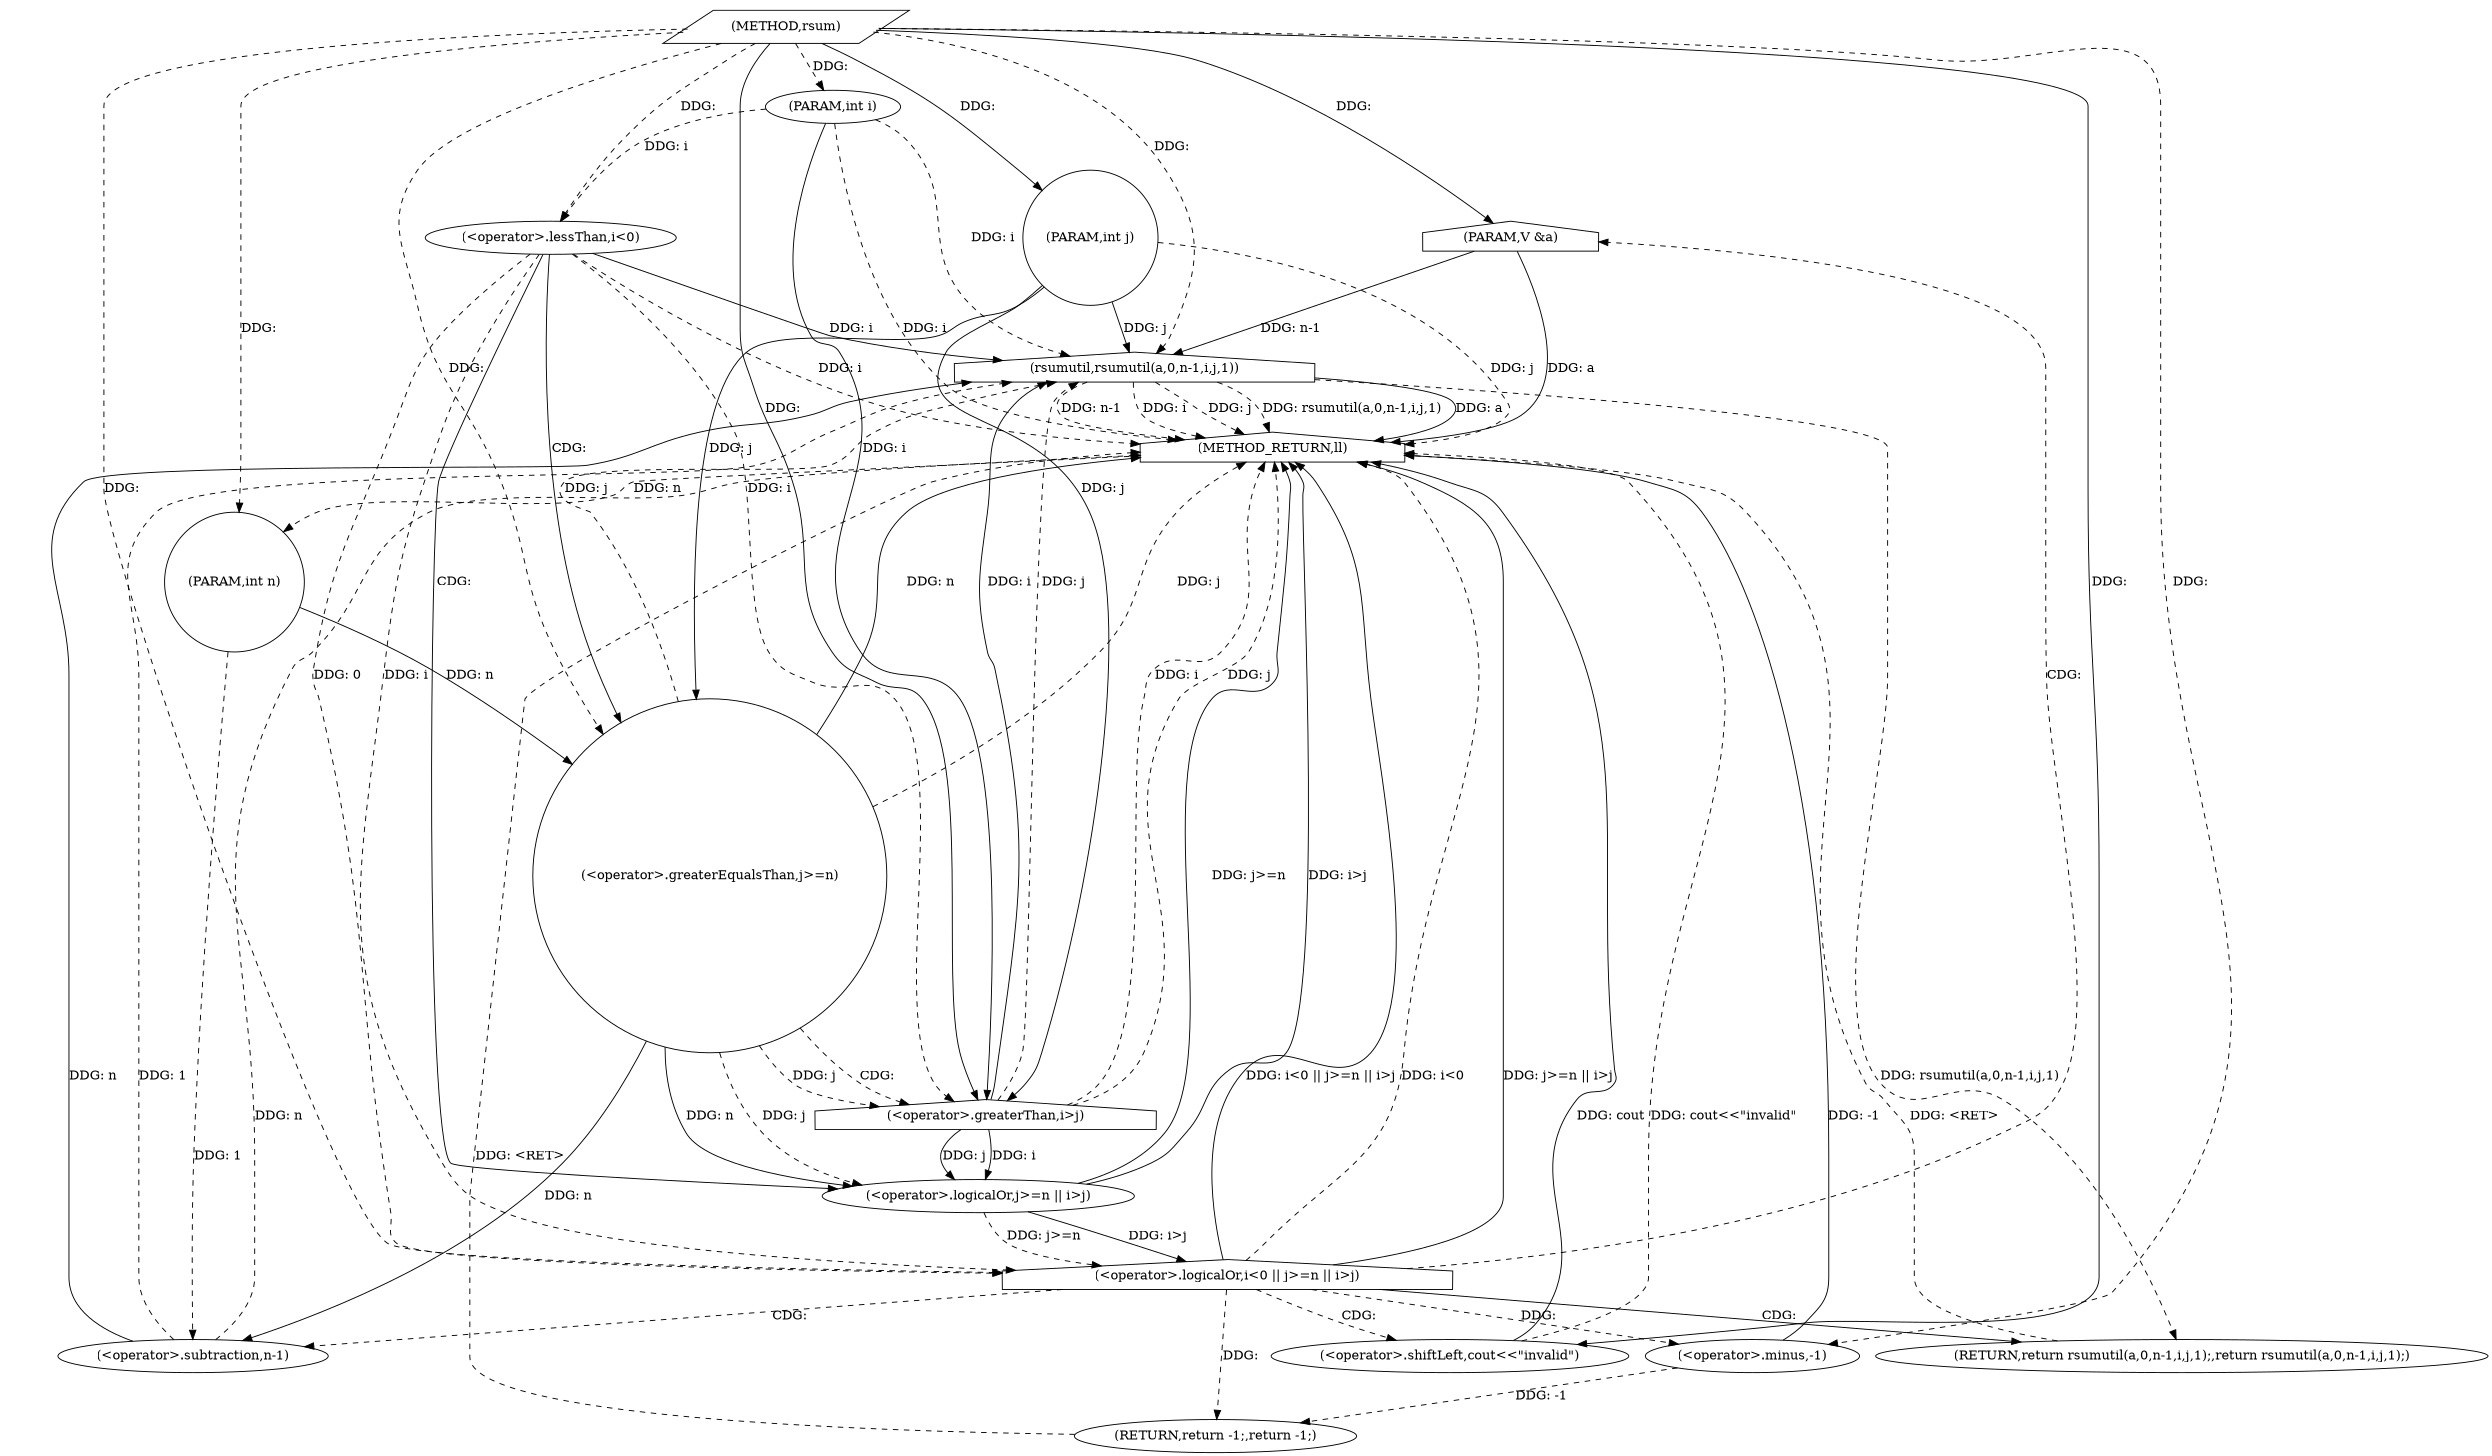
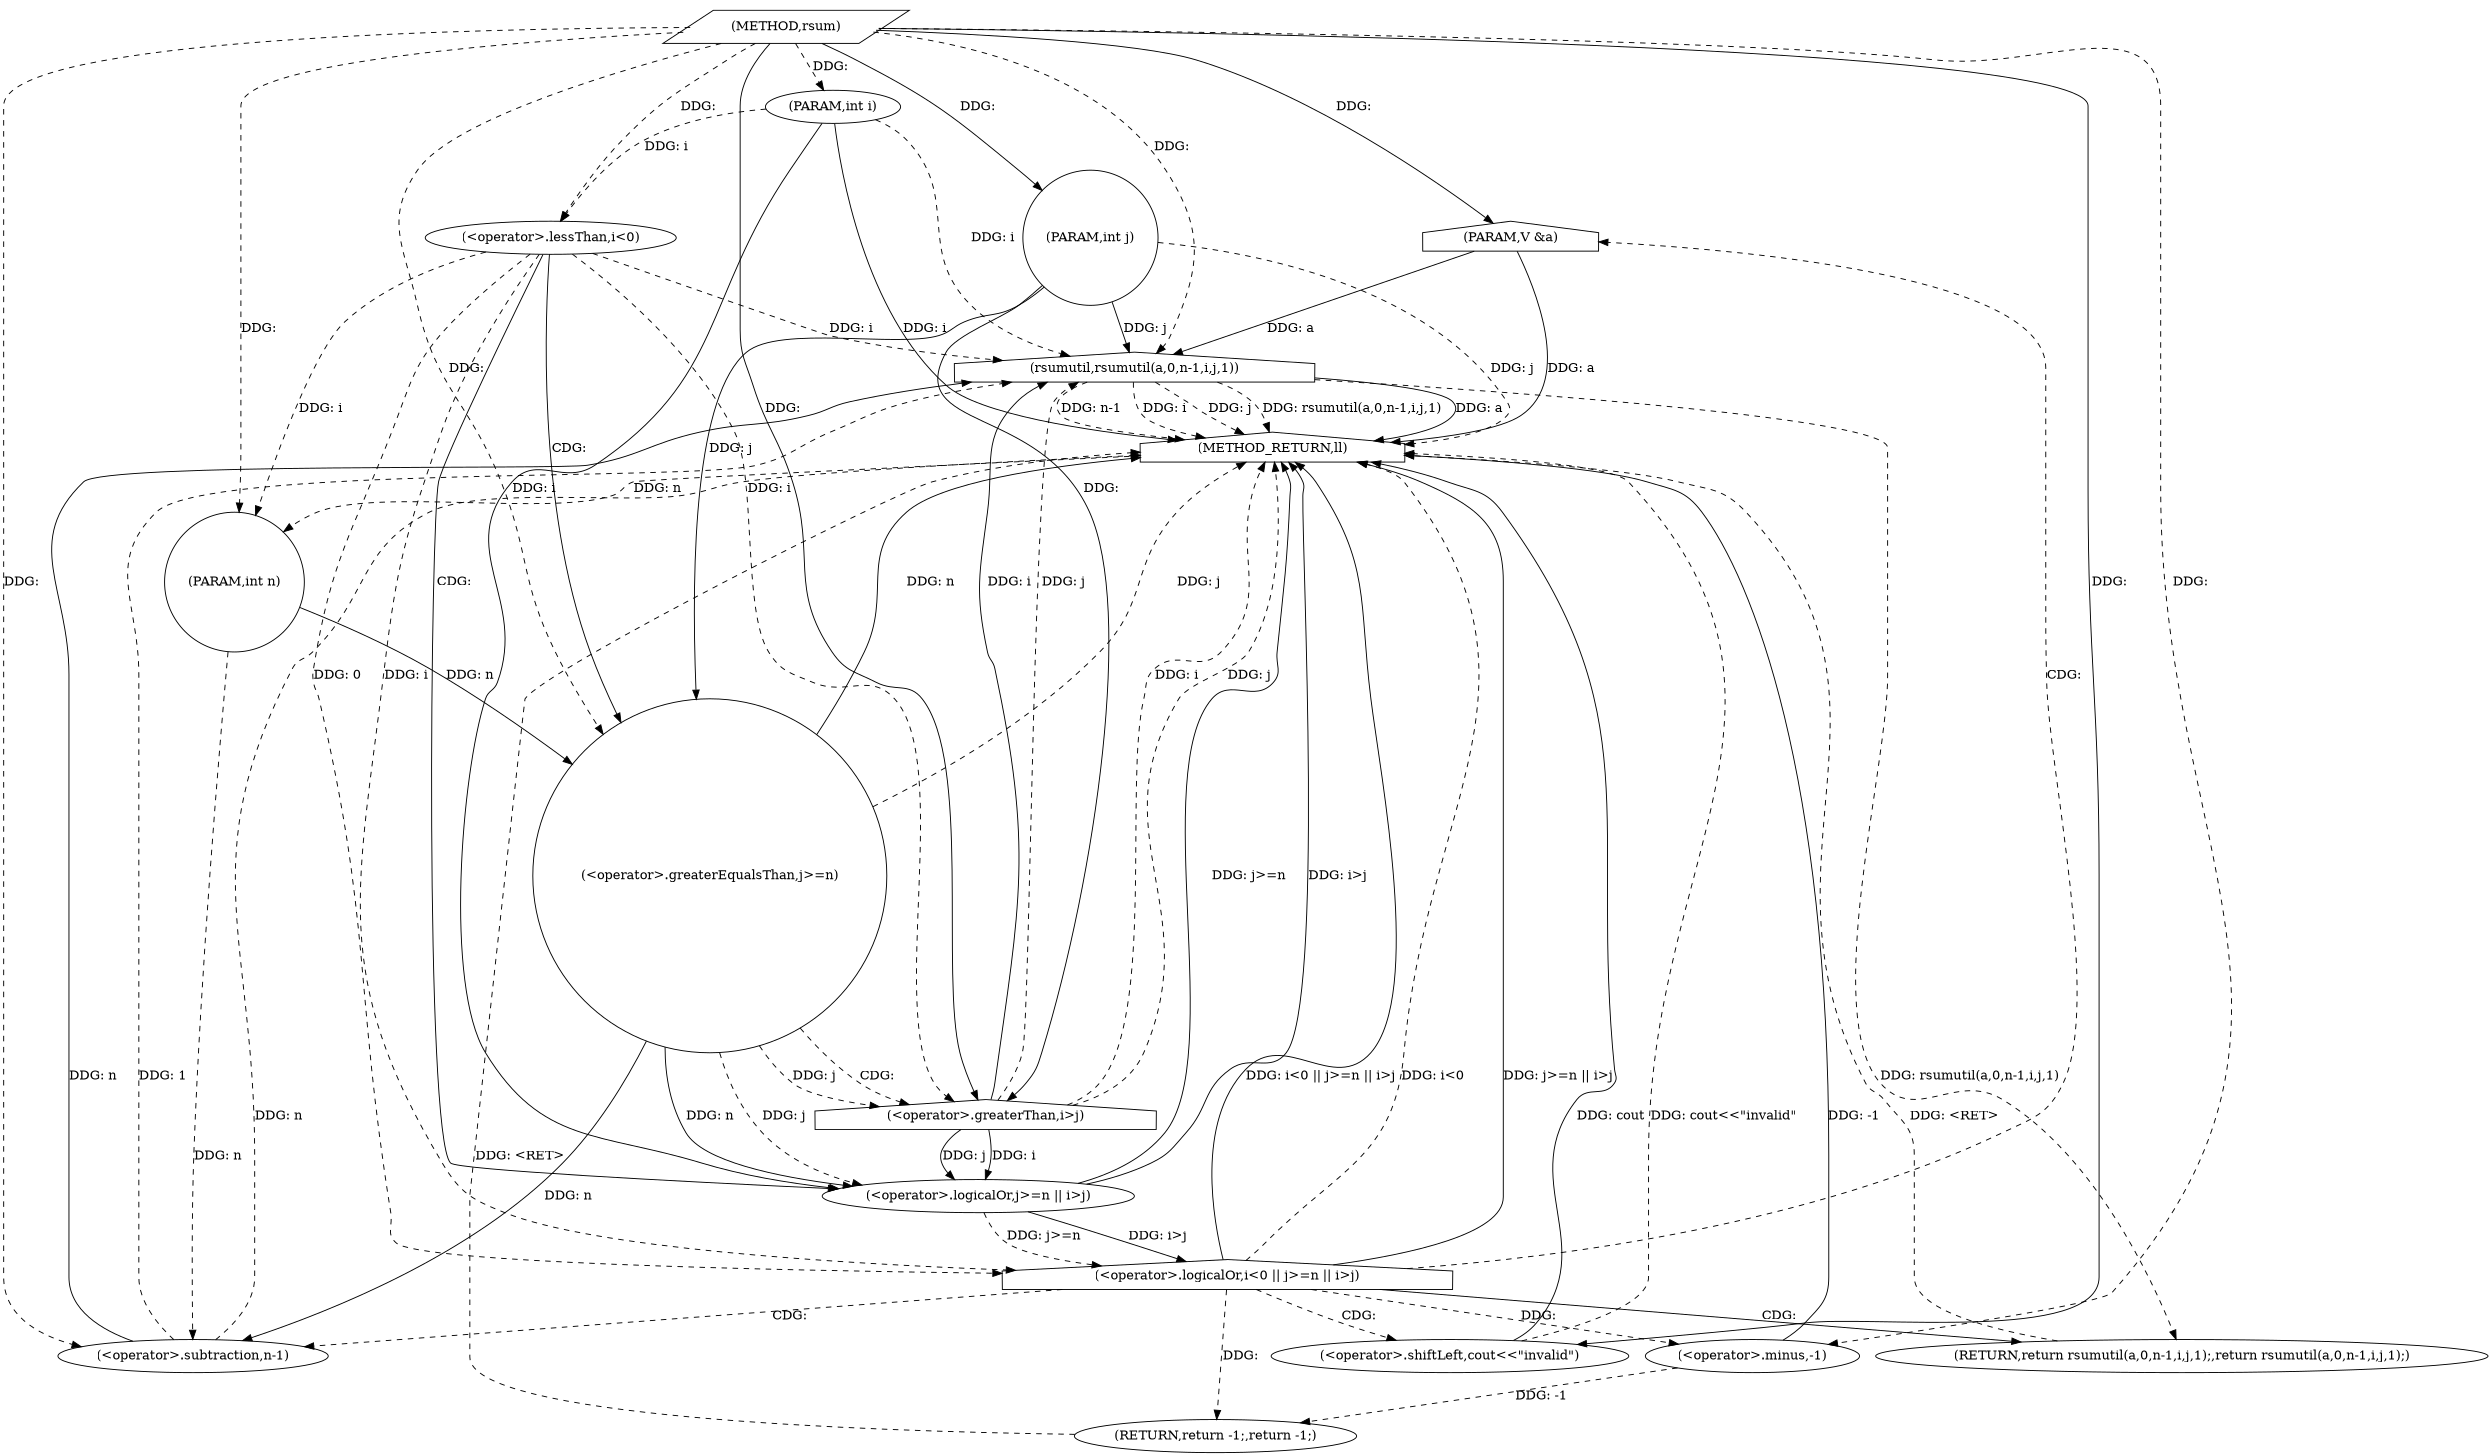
(789, 322) -> (789, 322)
(1291, 329) -> (1291, 329)
(926, 364) -> (926, 364)
(838, 391) -> (331, 340)
(836, 463) -> none
(1103, 489) -> (1103, 489)
(848, 627) -> (500, 671)
(164, 698) -> (4, 393)
(218, 1156) -> (218, 1156)
